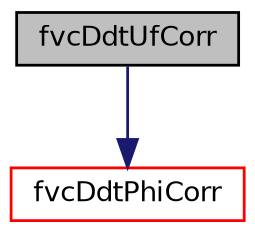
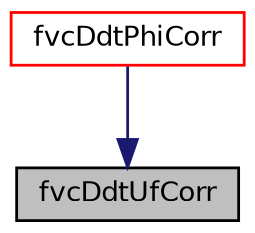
(128, 103) -> (128, 103)
